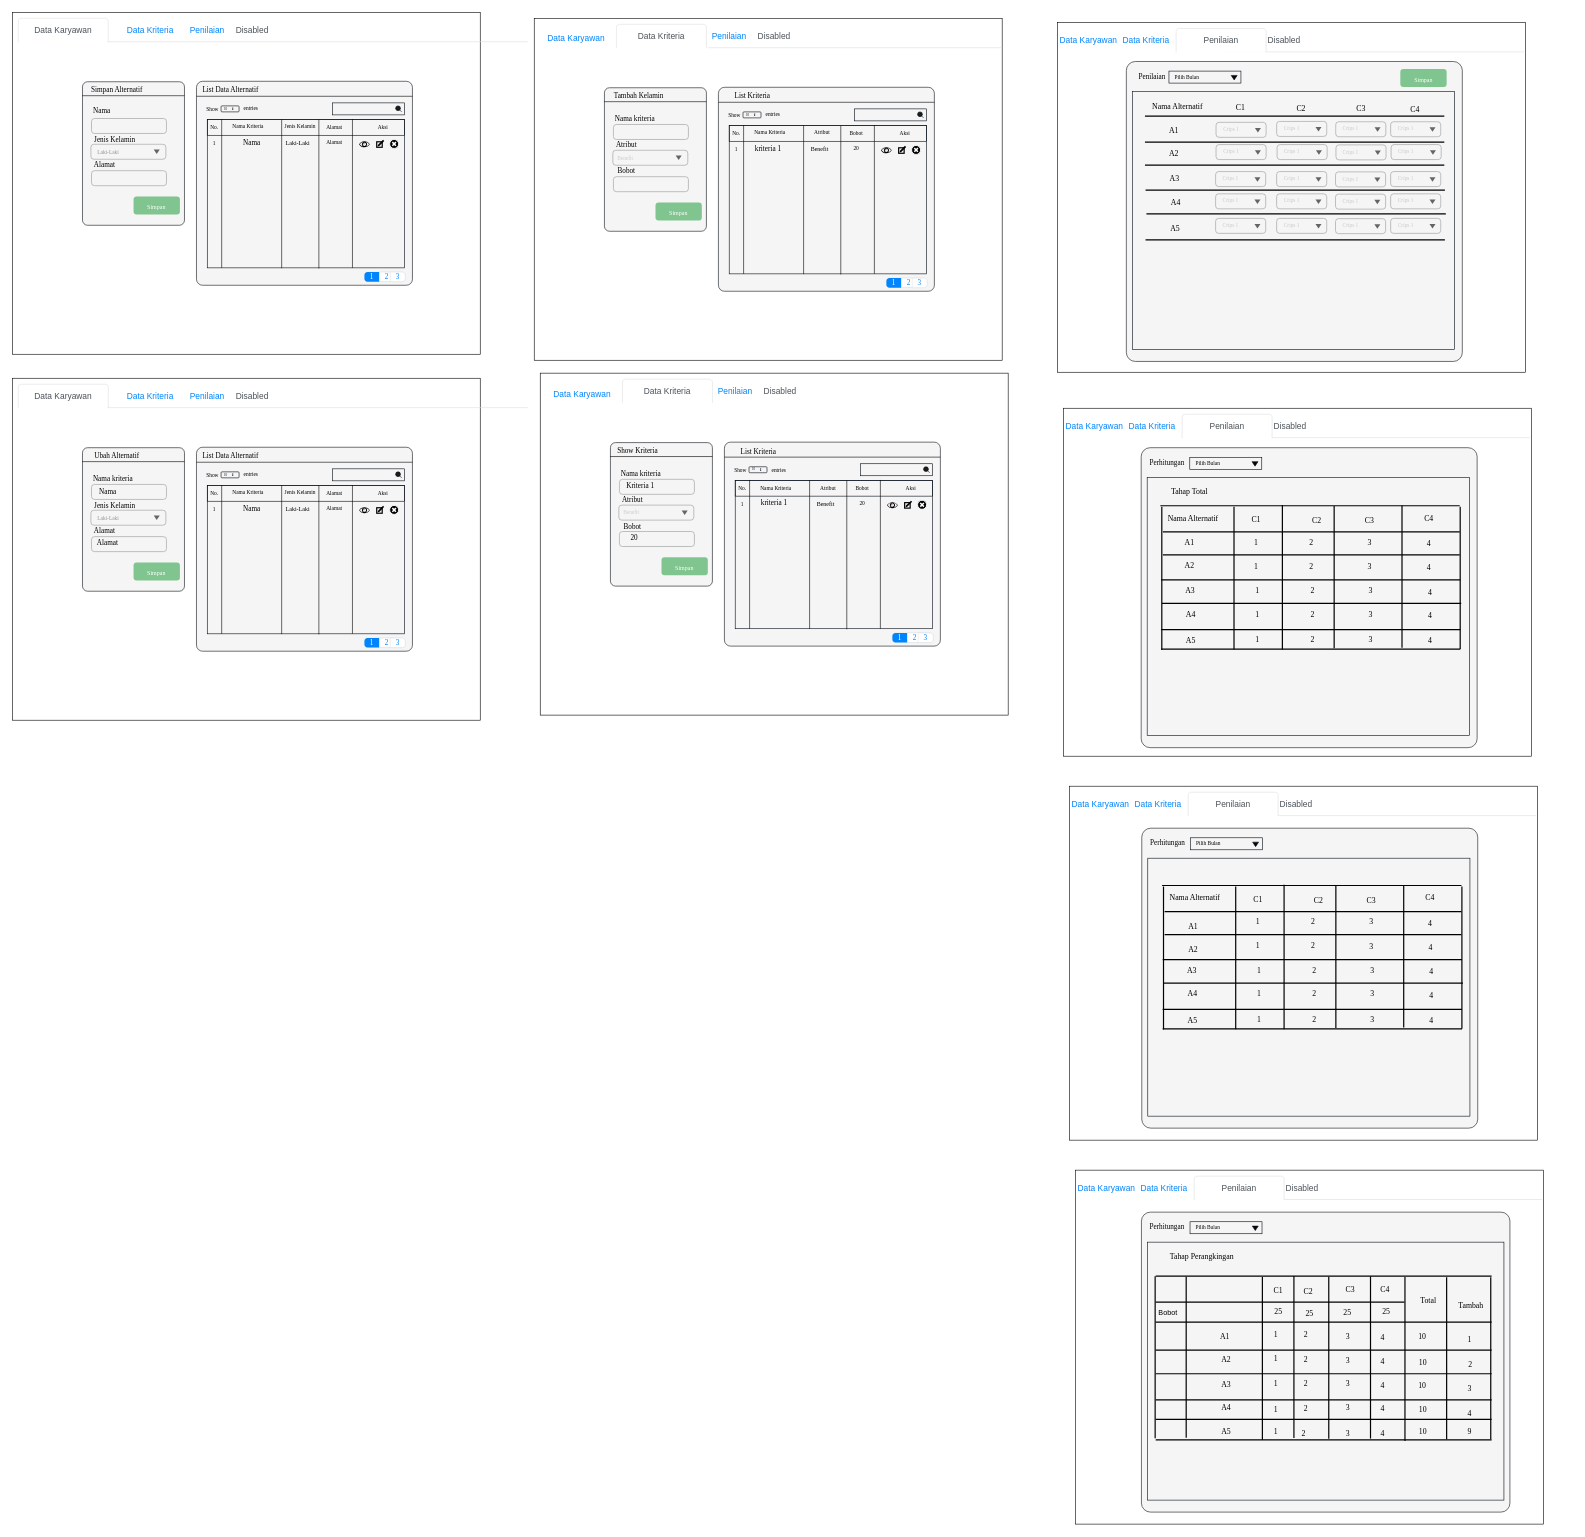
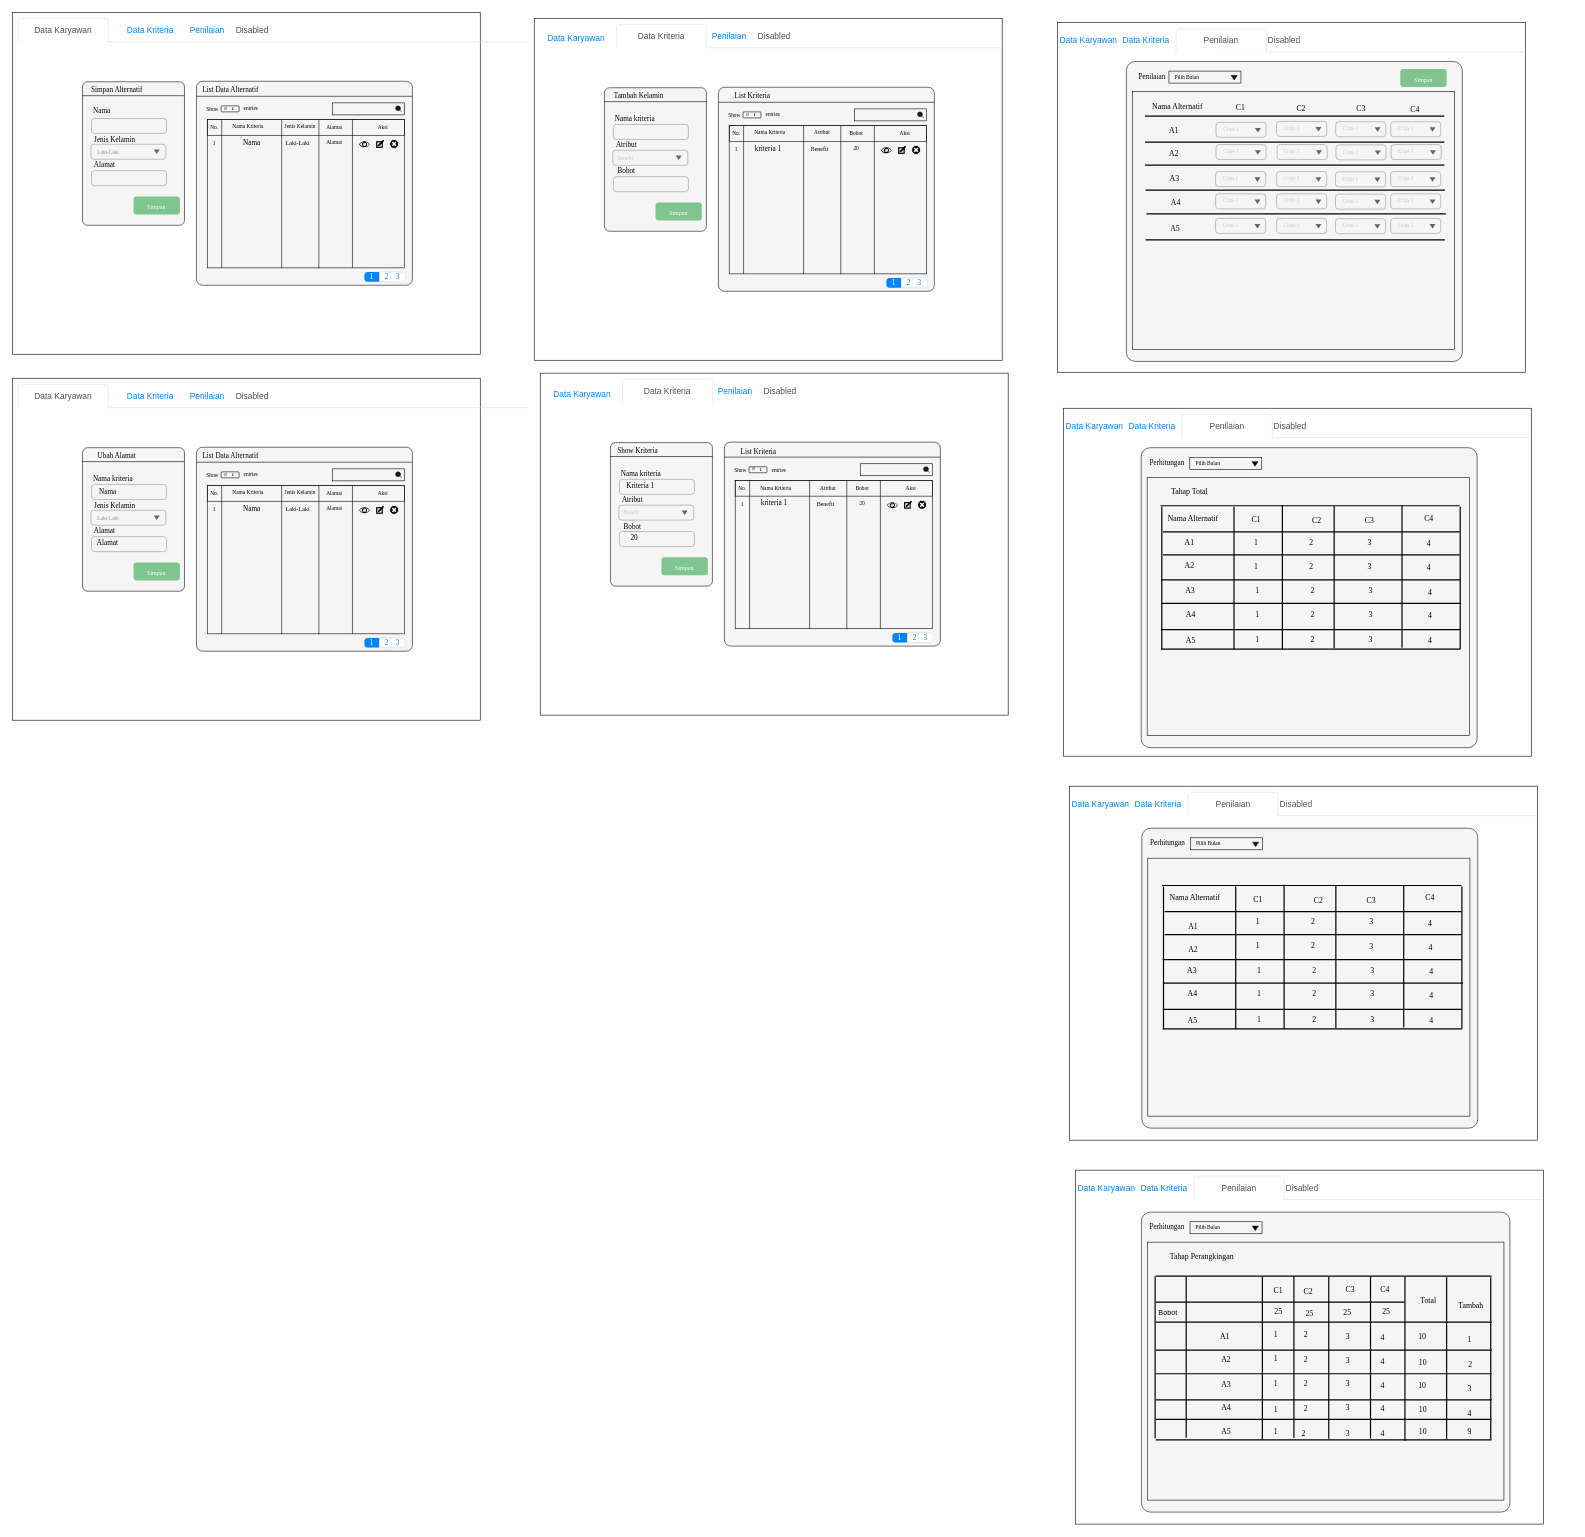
(117, 456) -> (117, 456)
